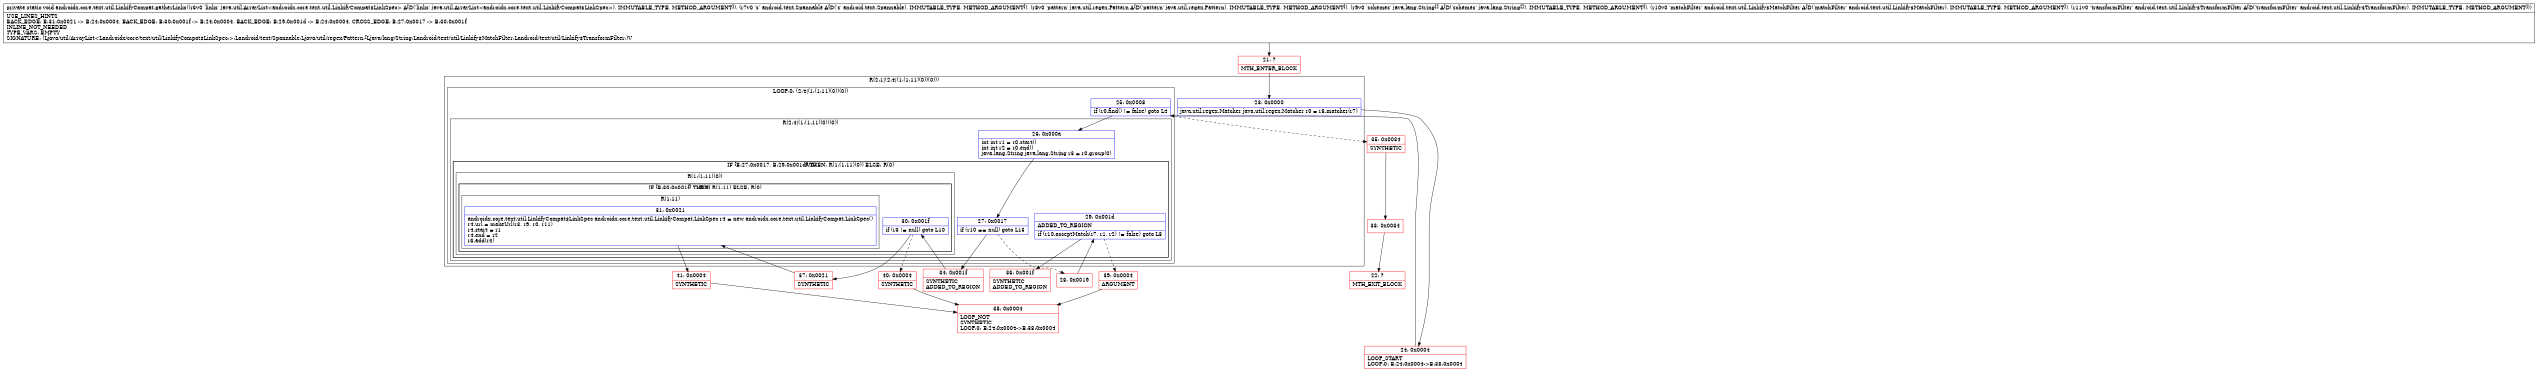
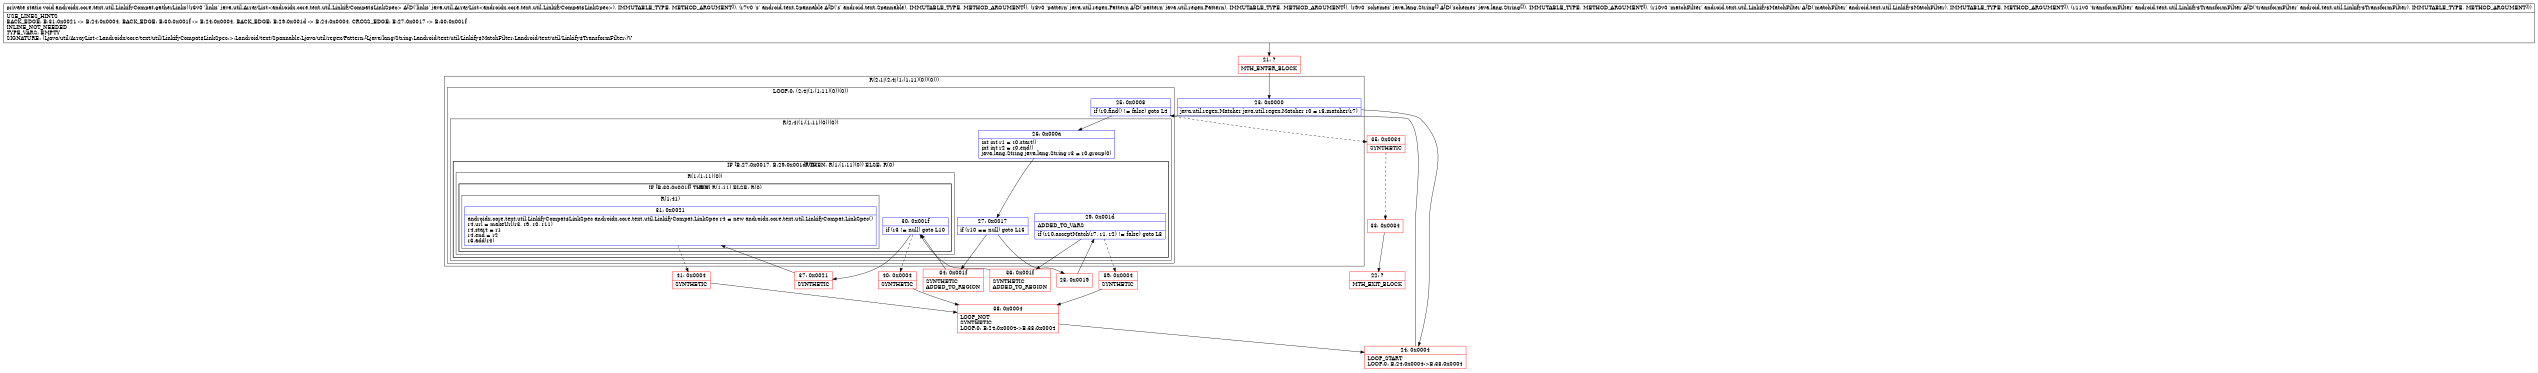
(1386, 184) -> (1386, 184)
(670, 199) -> (670, 199)
(1065, 226) -> (1061, 226)
(1016, 255) -> (1016, 255)
(682, 257) -> (682, 257)
none -> (966, 268)
(1118, 285) -> (1118, 285)
none -> (1210, 338)
